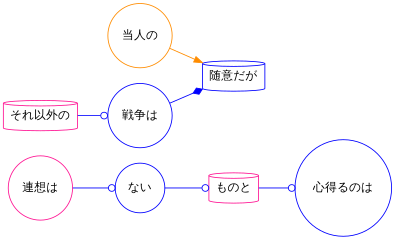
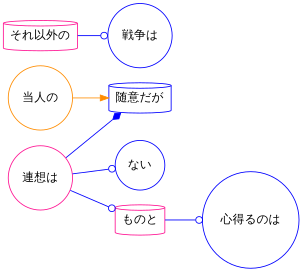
(182, 98) -> (89, 139)
(183, 188) -> (90, 199)
